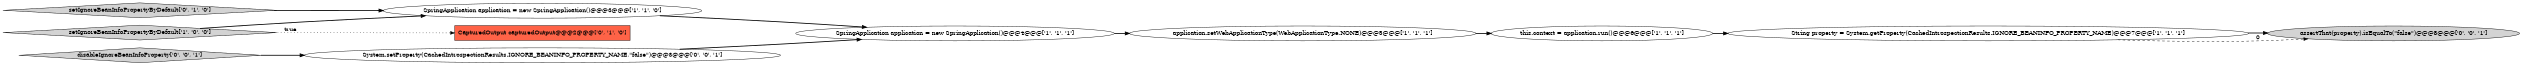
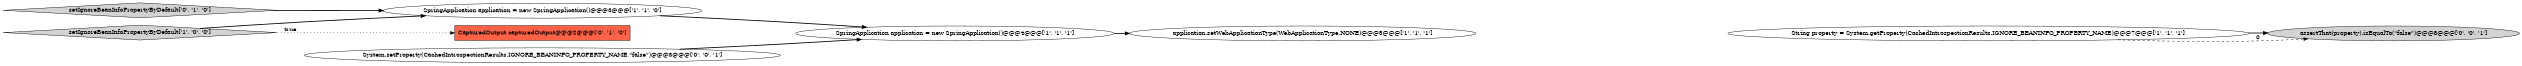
(1602, 33) -> none
(140, 55) -> none
